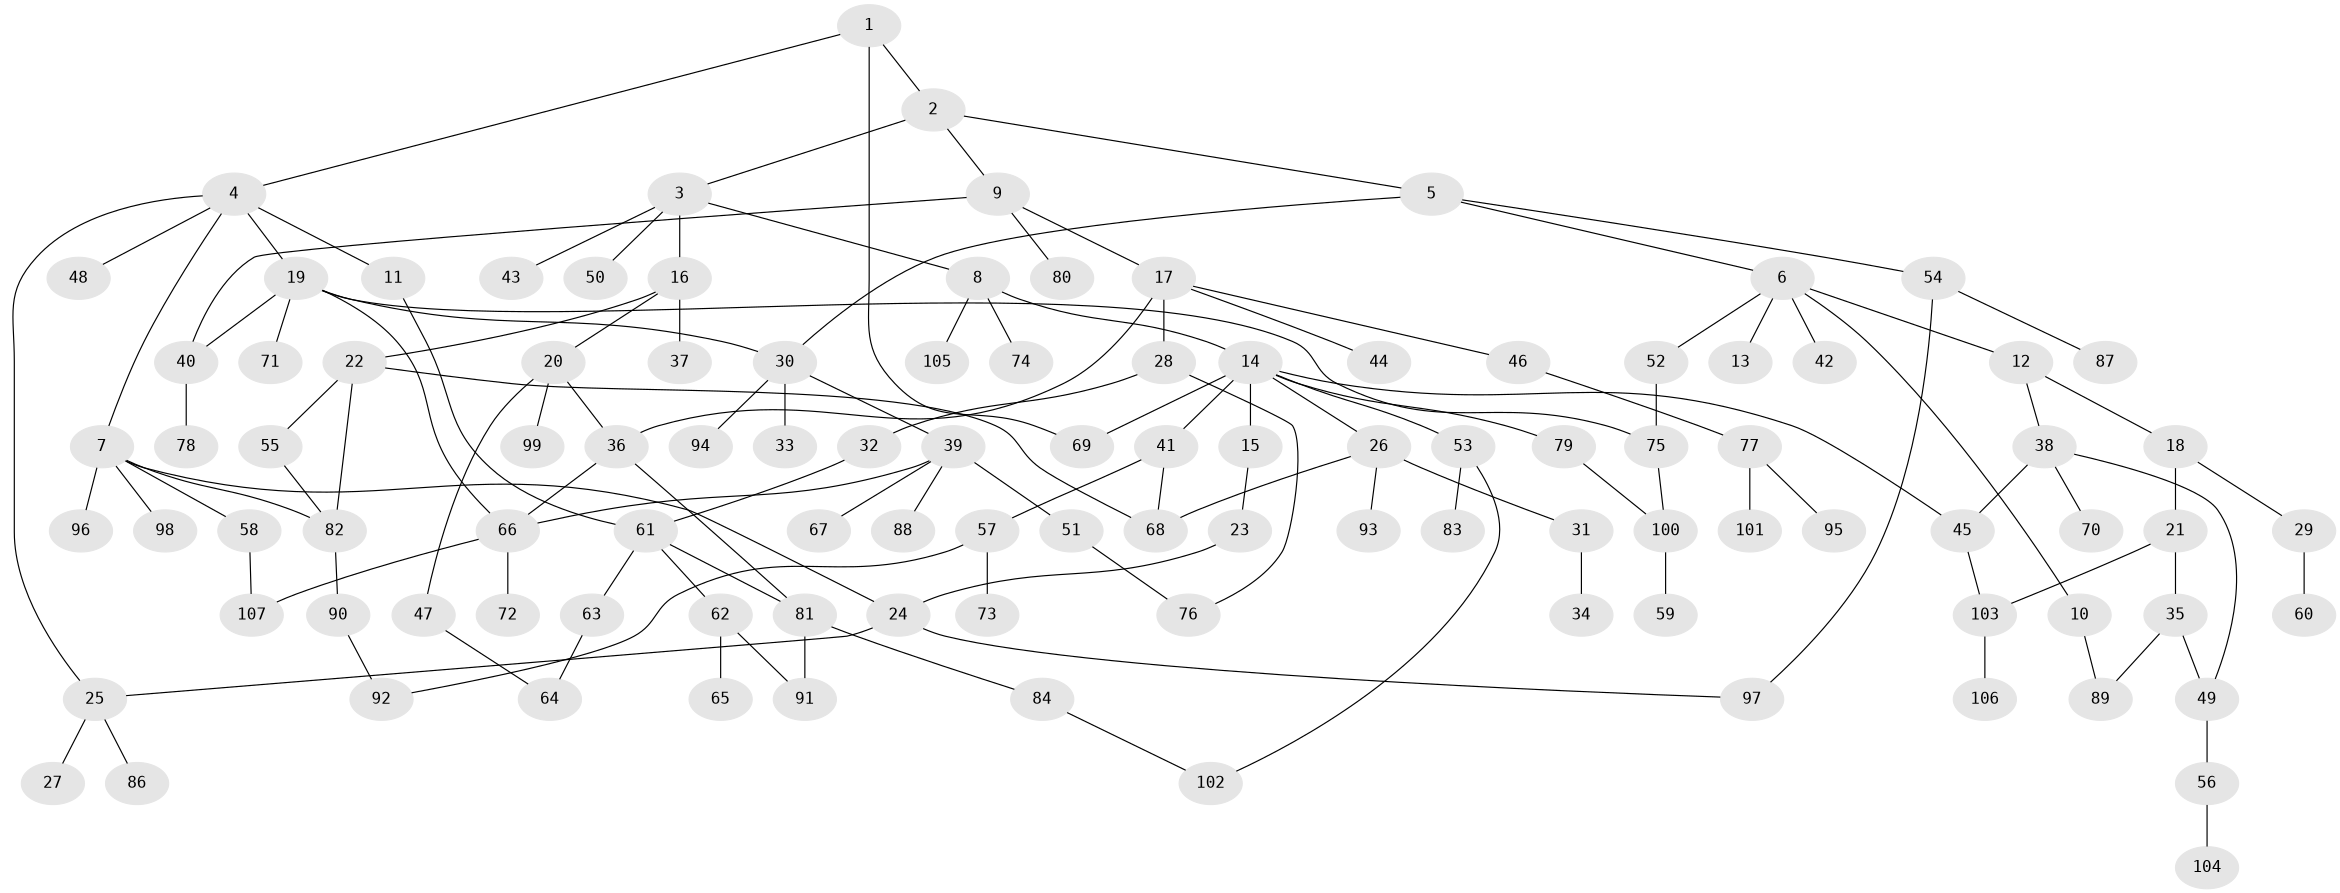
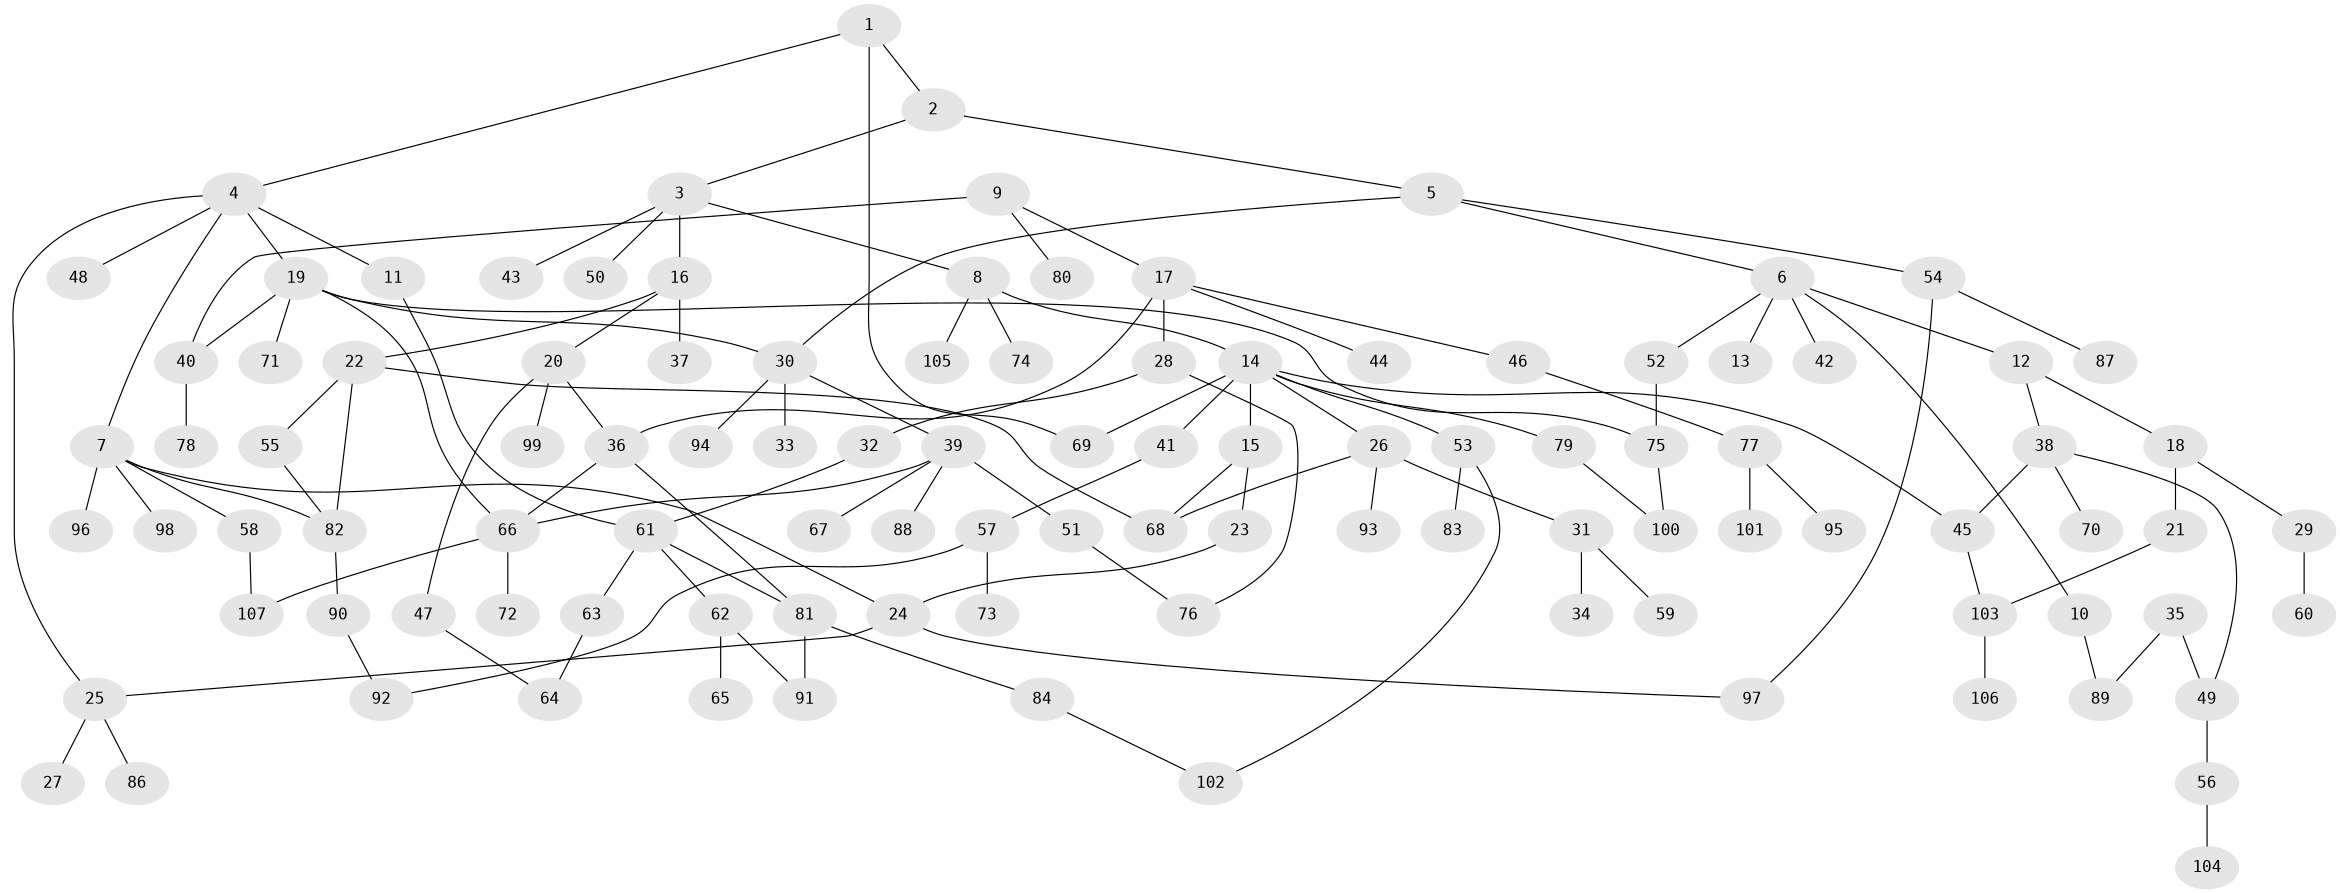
(966, 152) -> none
(1161, 489) -> (1203, 489)
(1666, 573) -> (1623, 573)
(2176, 573) -> none
